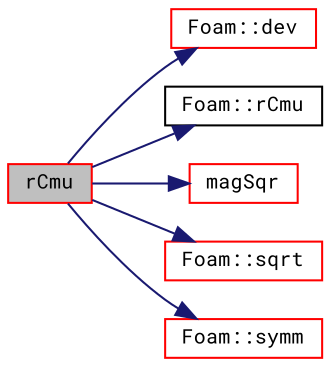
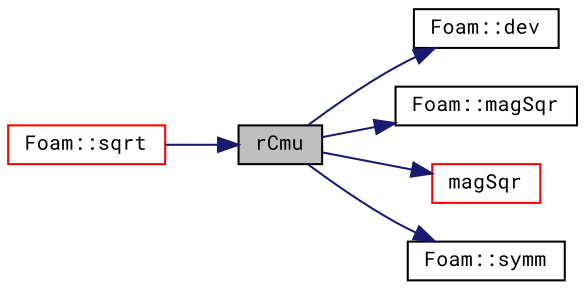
(244, 29) -> (486, 29)
(244, 106) -> (486, 106)
(50, 184) -> (280, 145)
(133, 217) -> (191, 145)
(244, 338) -> (486, 261)
